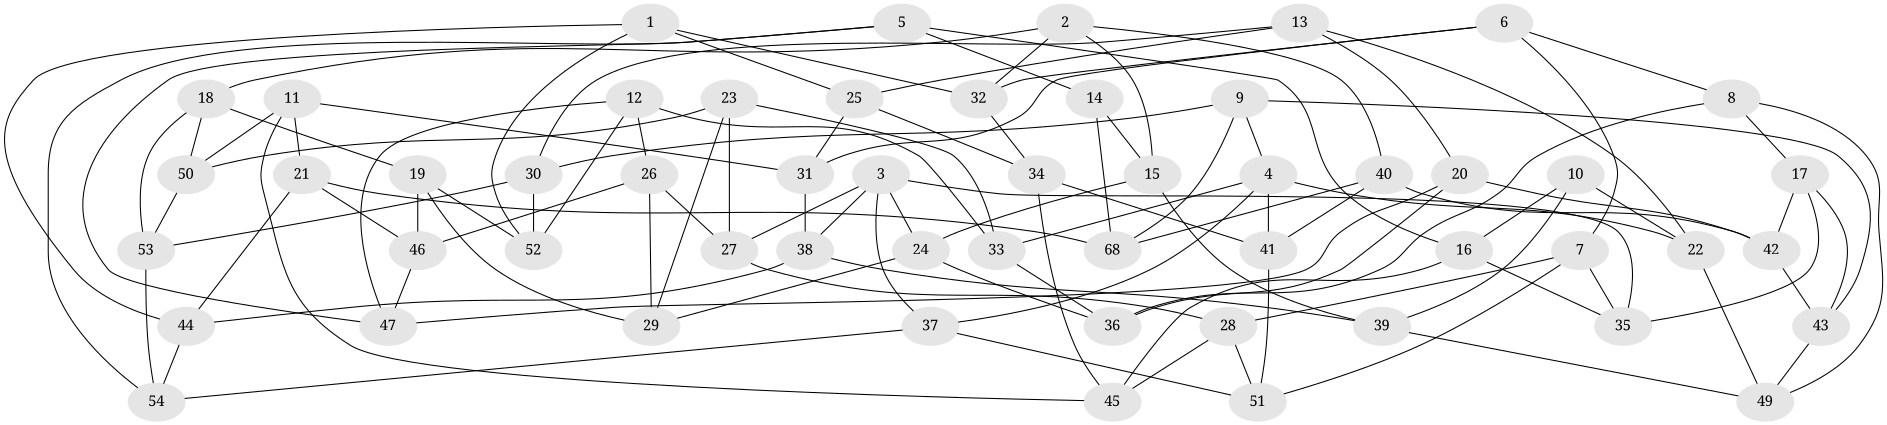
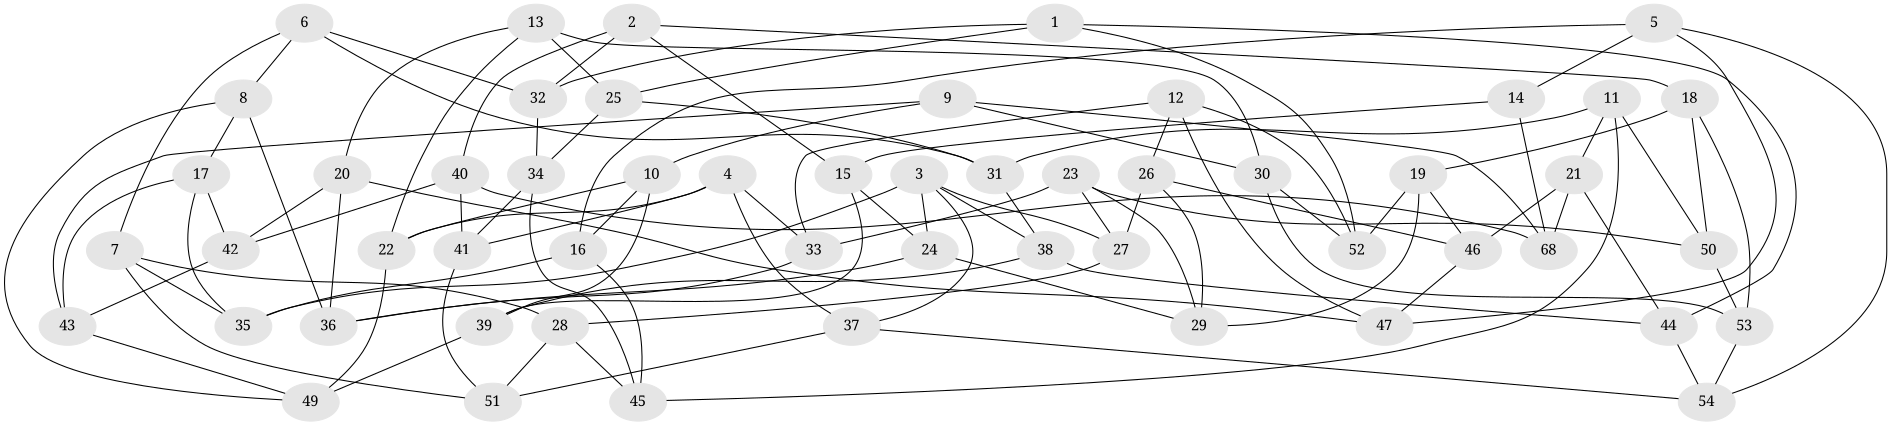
(1254, 137) -> (795, 127)
